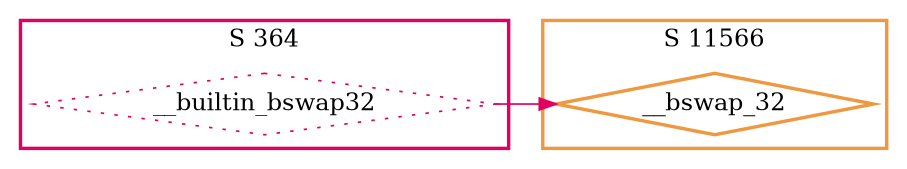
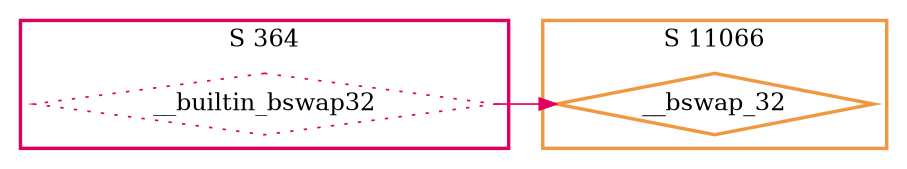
(715, 40) -> (715, 40)
